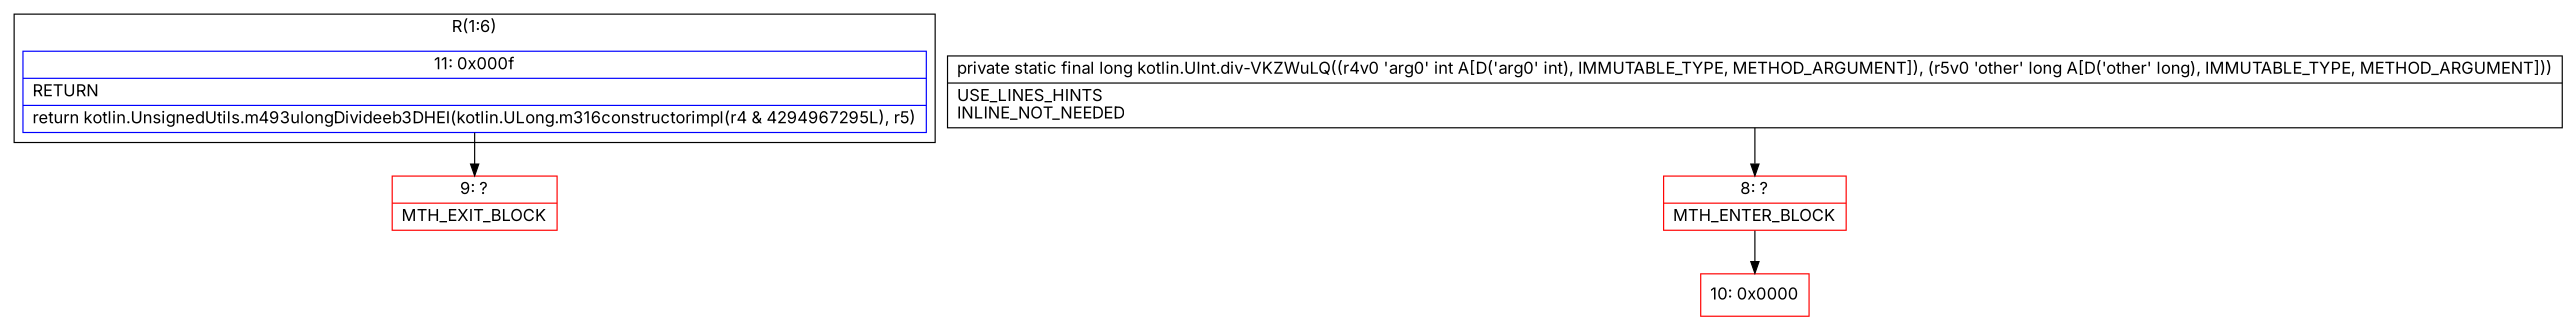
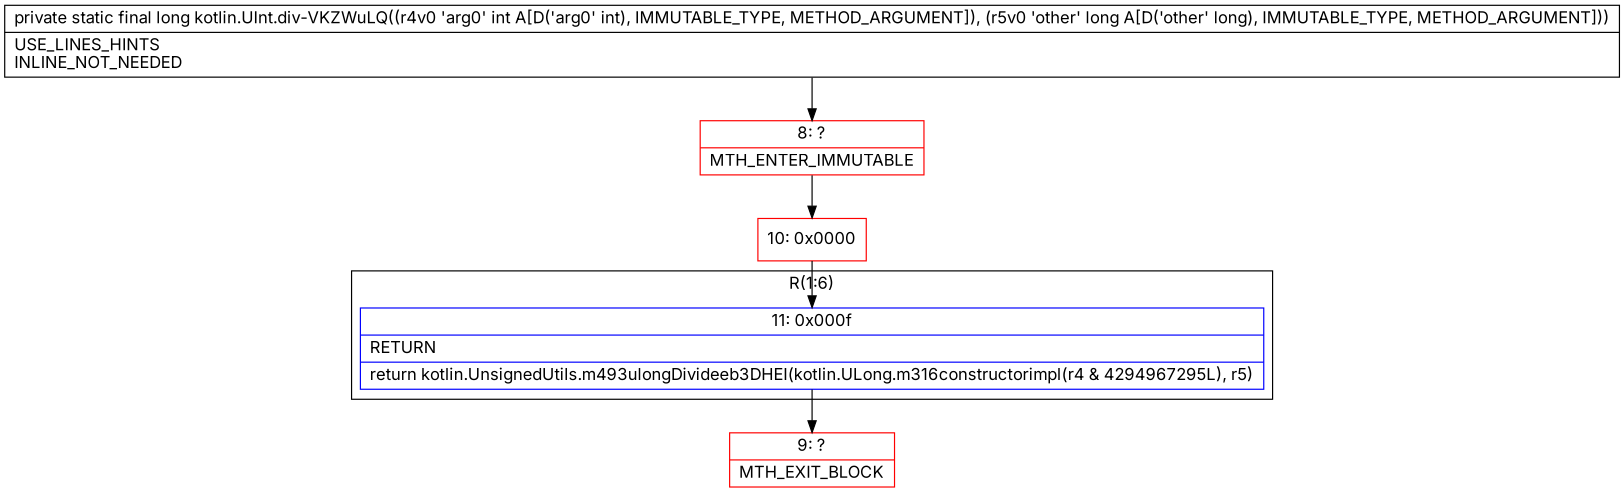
(1755, 216) -> (812, 161)
none -> (812, 278)
